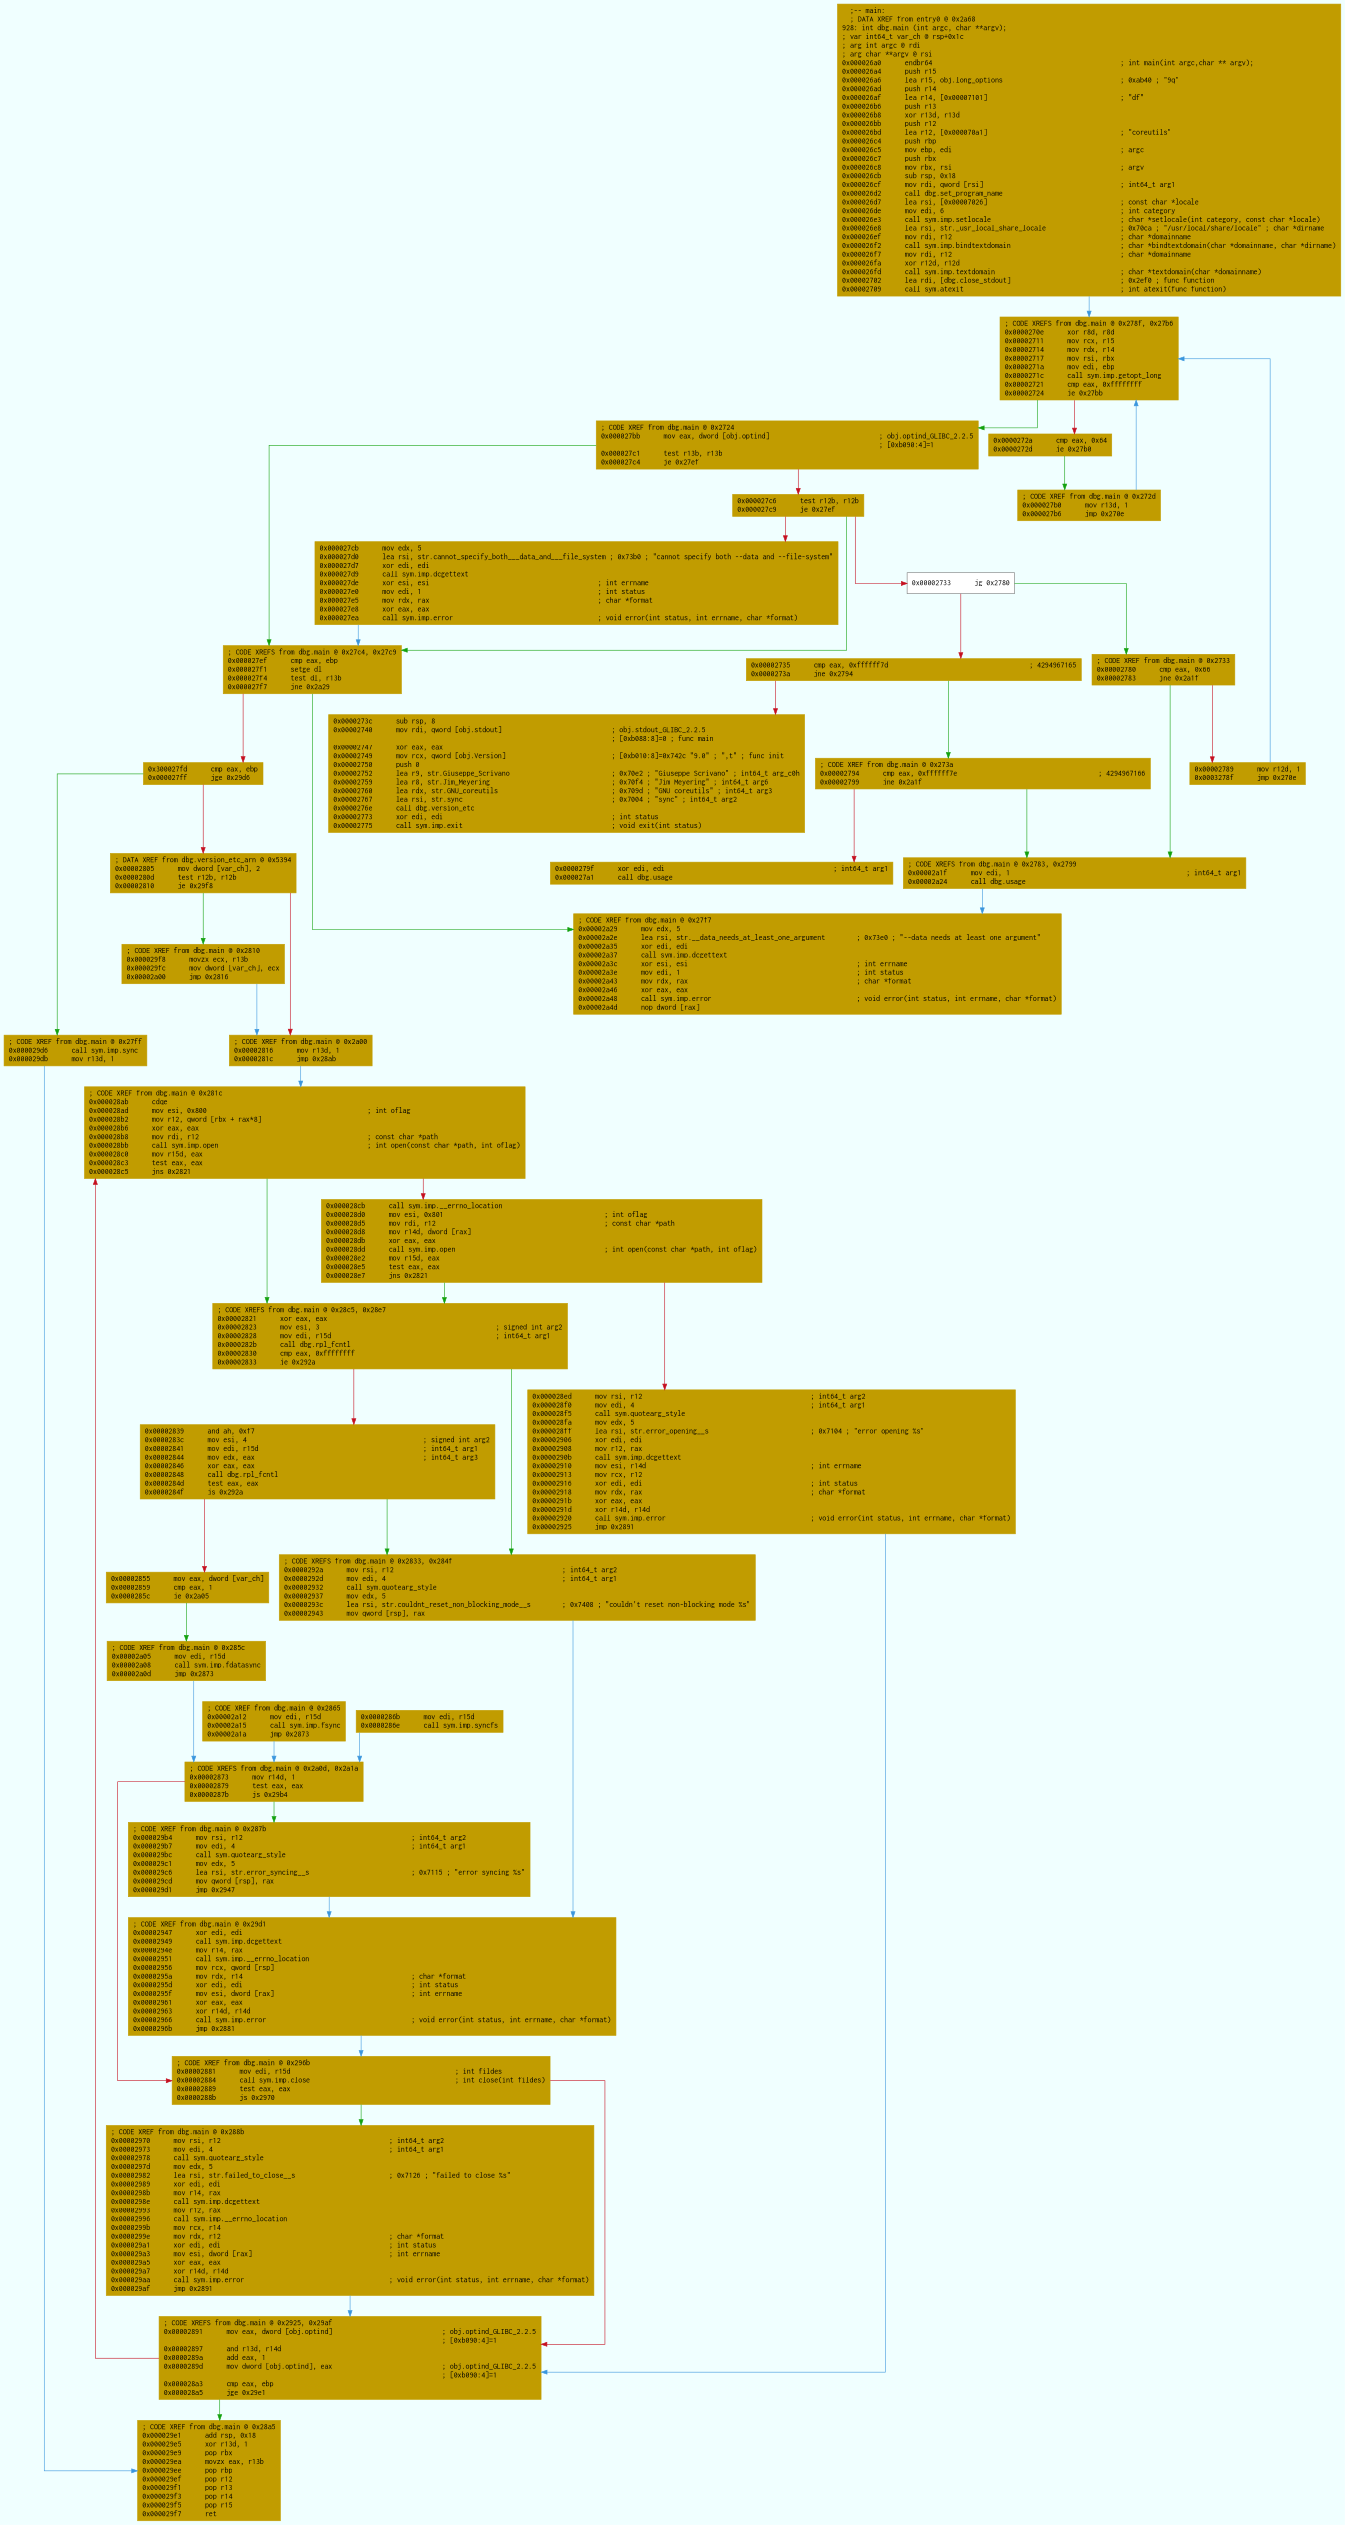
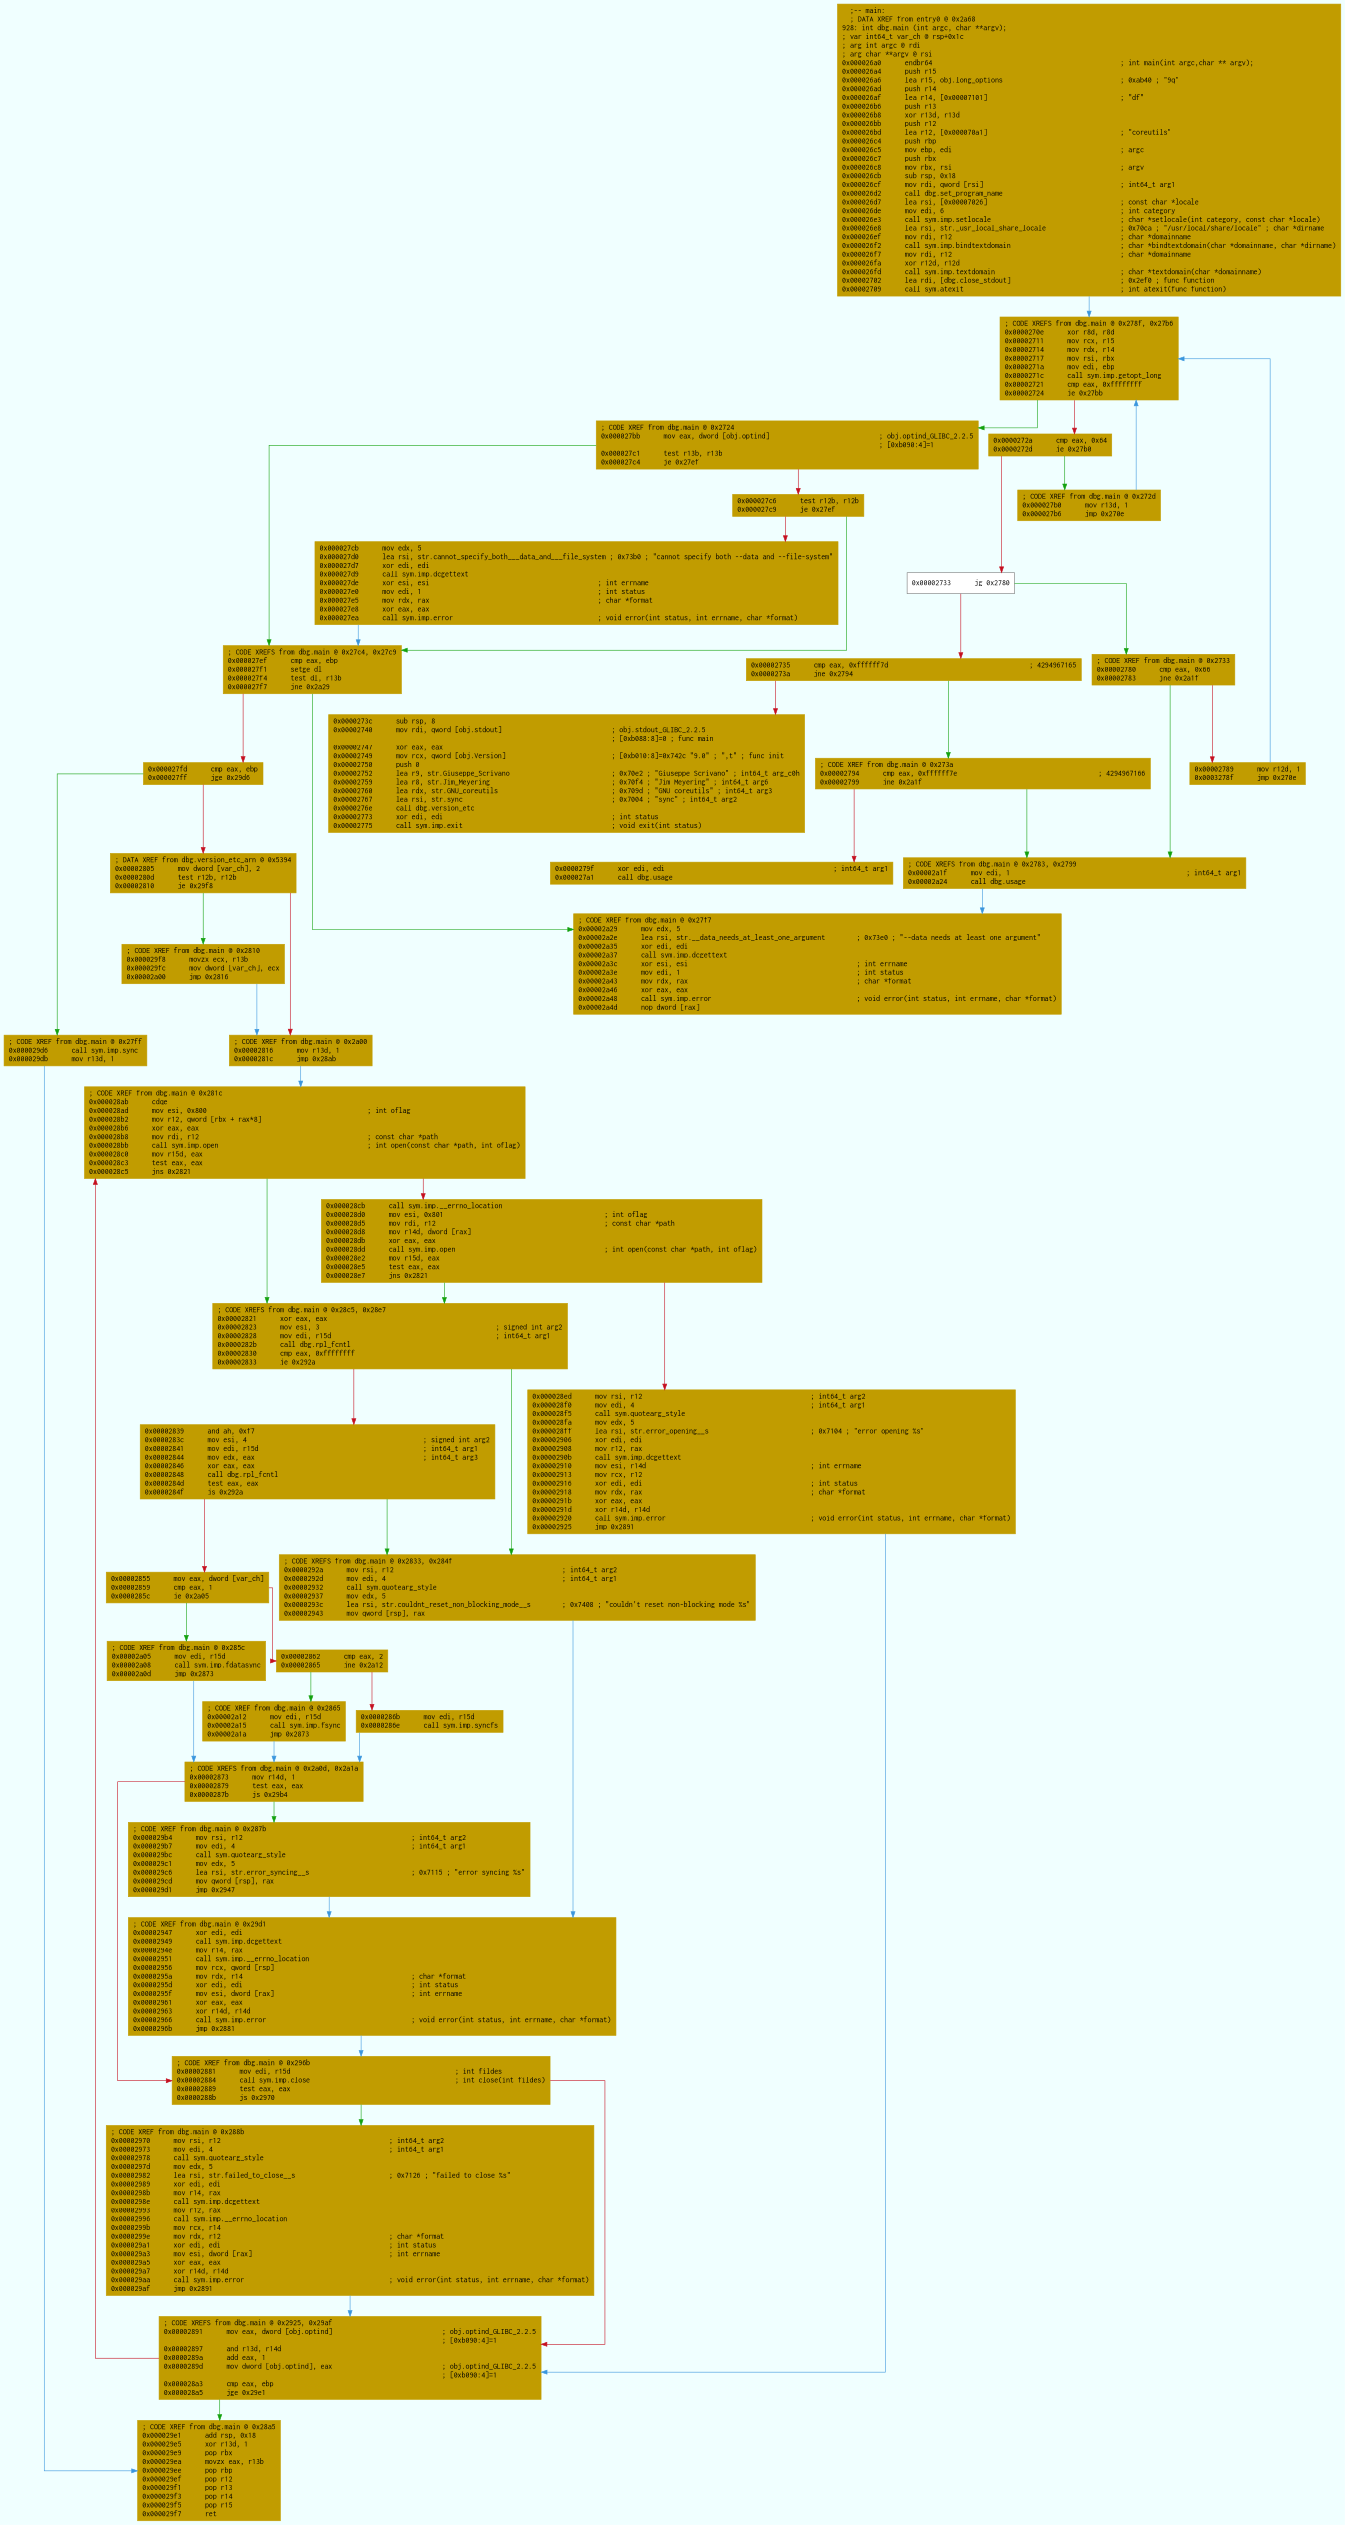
(855, 573) -> (1002, 511)
(203, 774) -> (203, 774)
none -> (332, 1661)
